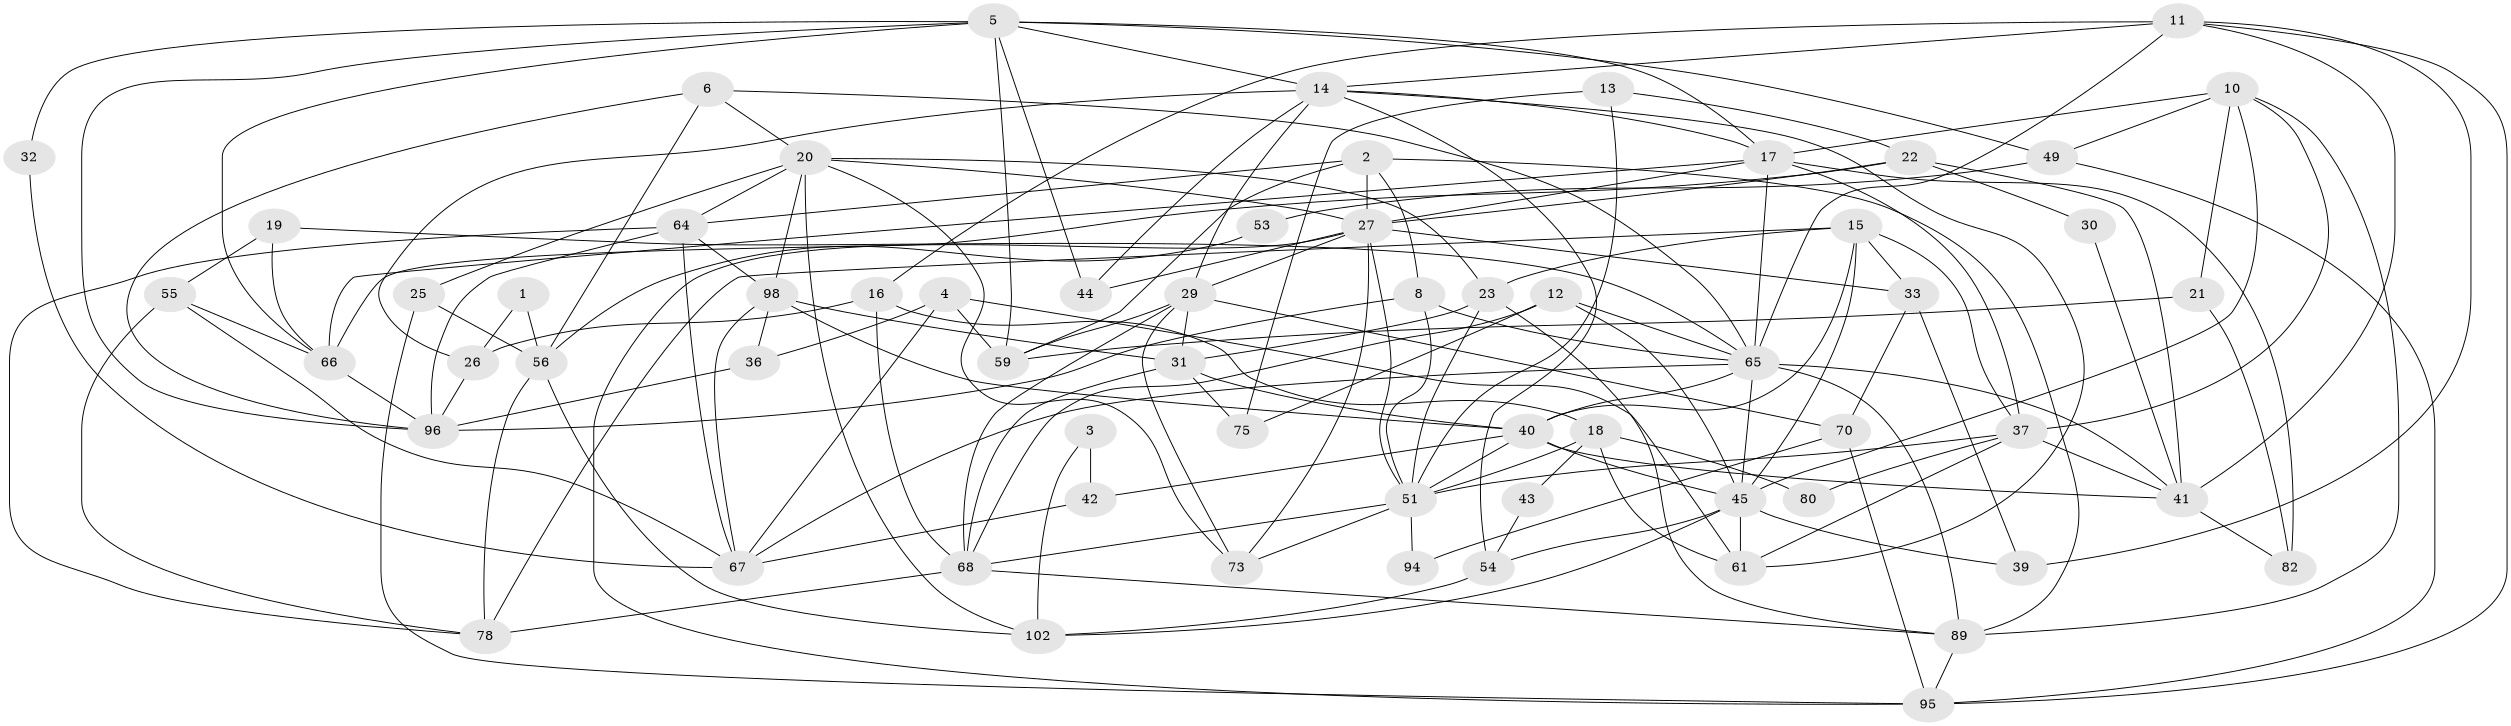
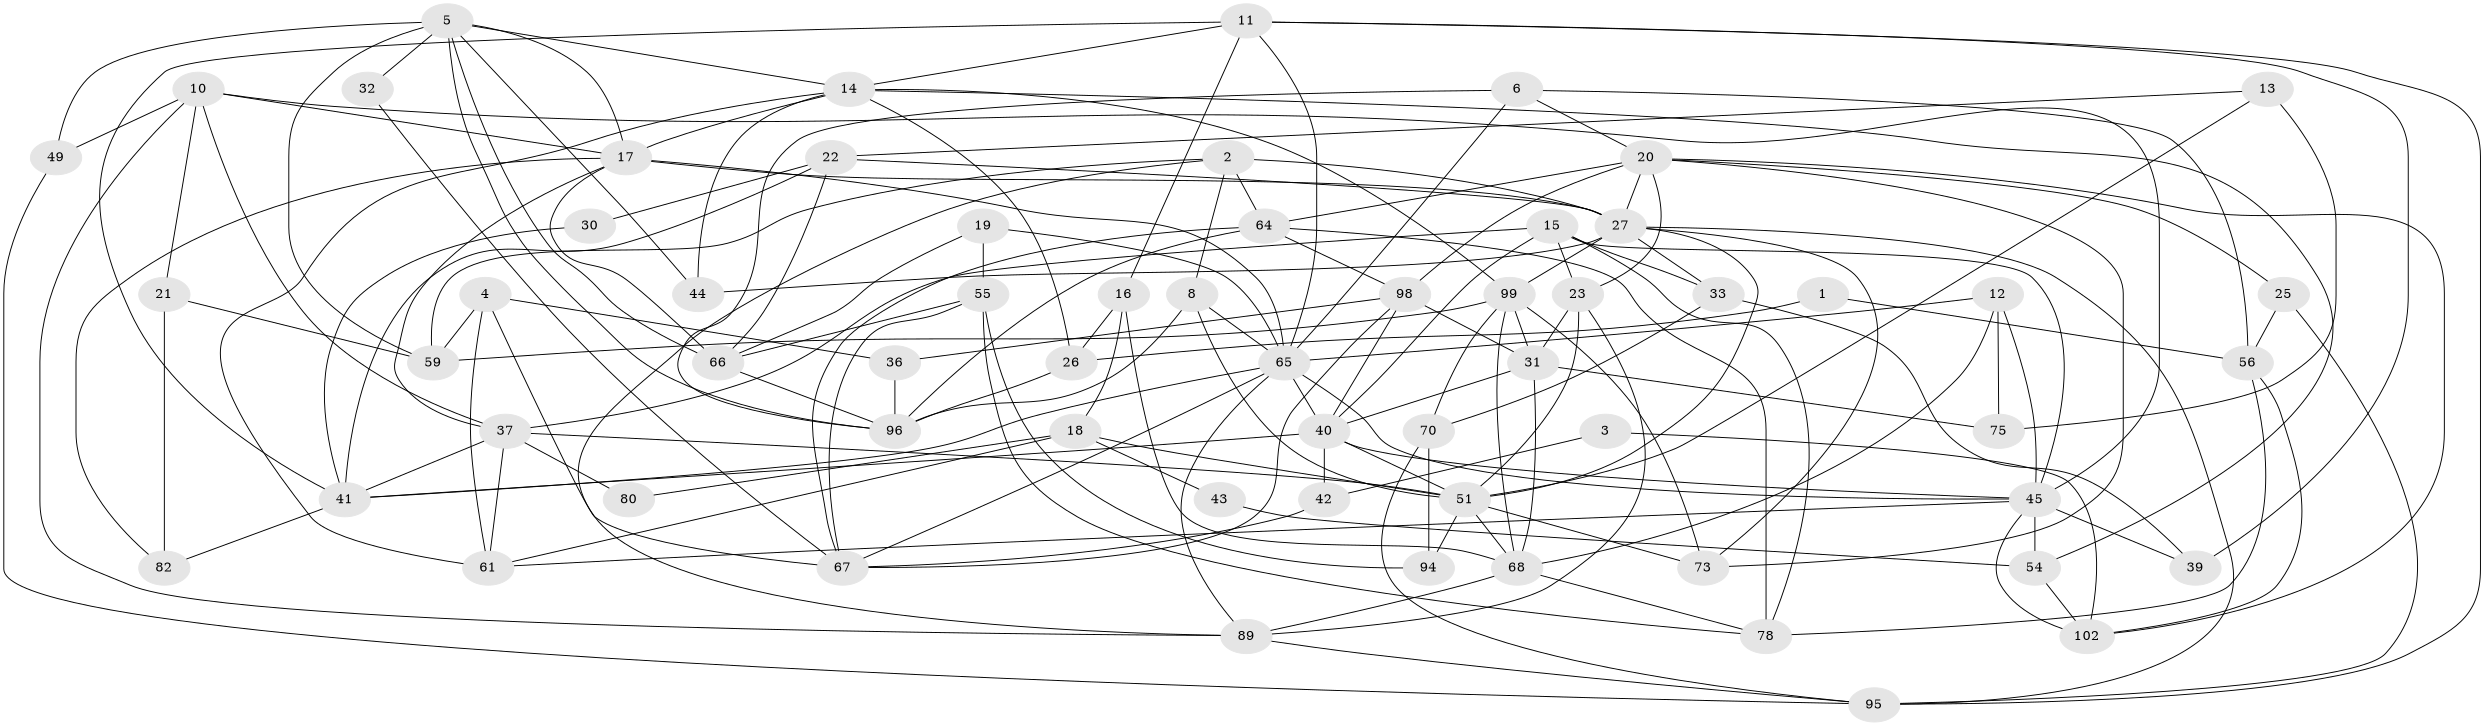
(1263, 226) -> none
(1190, 294) -> (1510, 294)
none -> (1139, 519)
